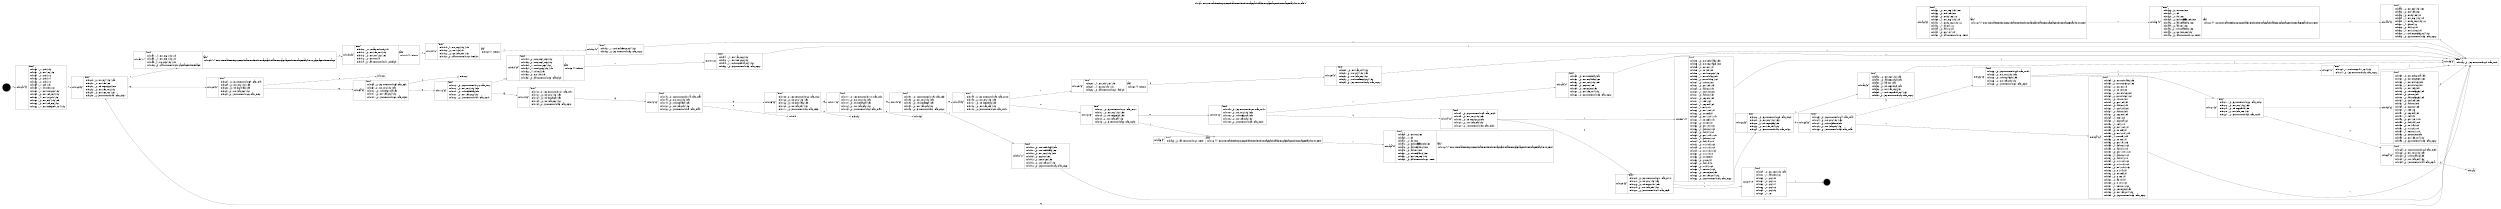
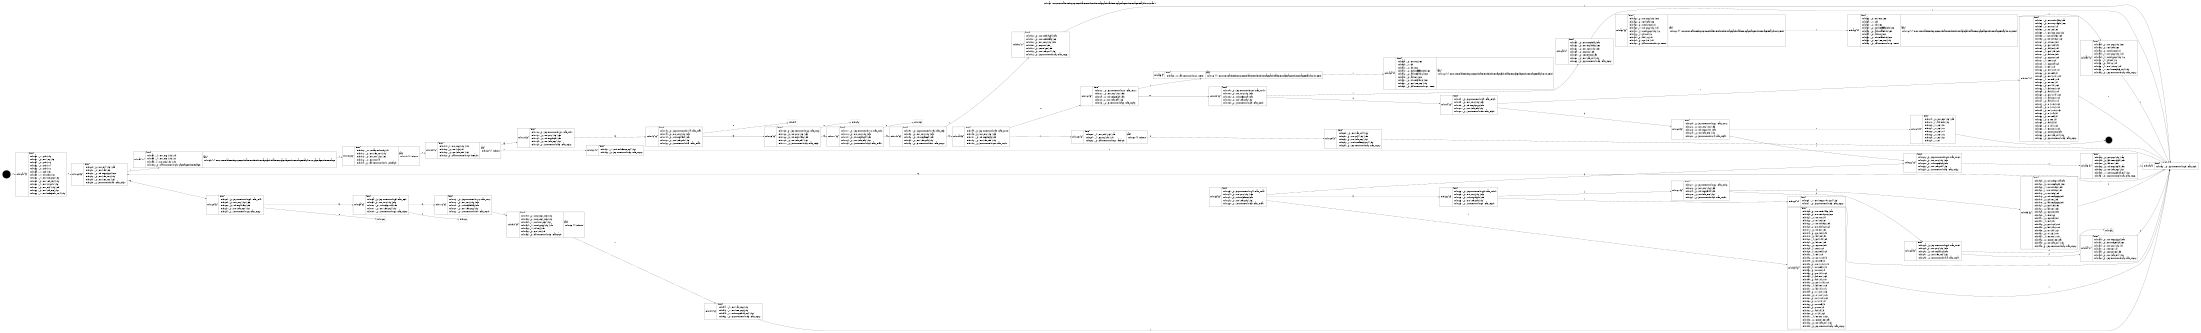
(504, 94) -> (509, 143)
(1795, 123) -> (1584, 176)
none -> (2109, 248)
